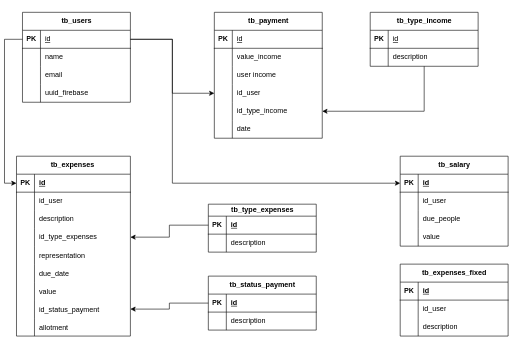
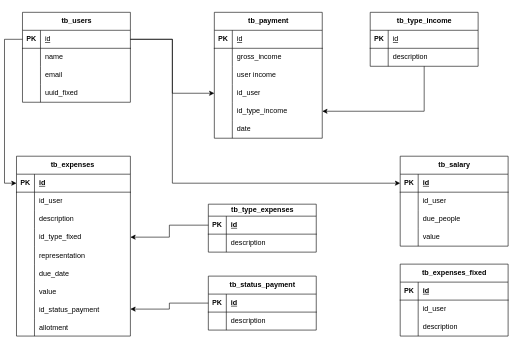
(260, 57) -> (261, 57)
(70, 93) -> (64, 93)
(71, 237) -> (64, 237)
